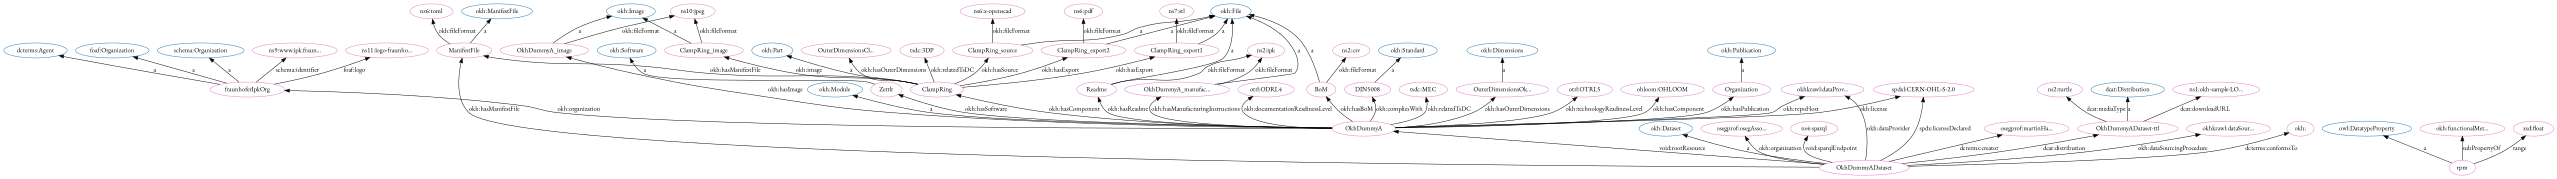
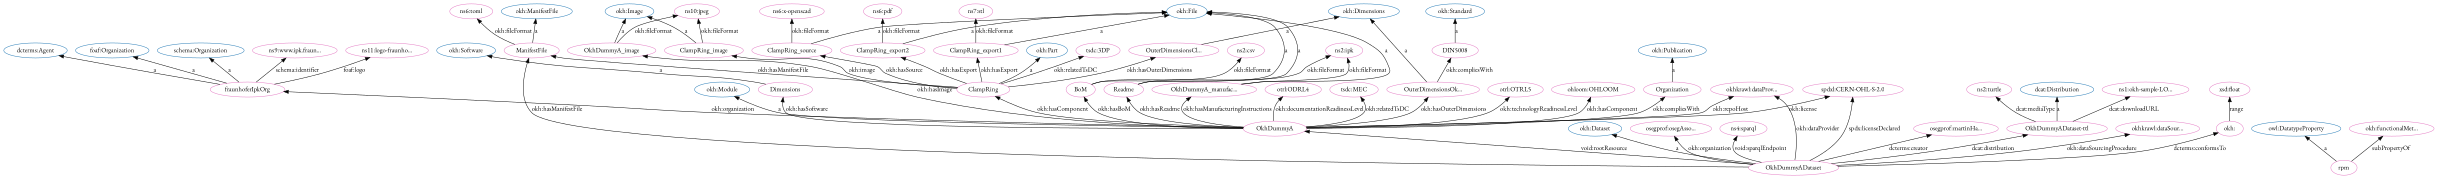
none -> (1268, 31)
(886, 90) -> (785, 90)
(1745, 109) -> (1677, 109)
(1375, 112) -> (1443, 72)
(2499, 154) -> (2230, 111)
